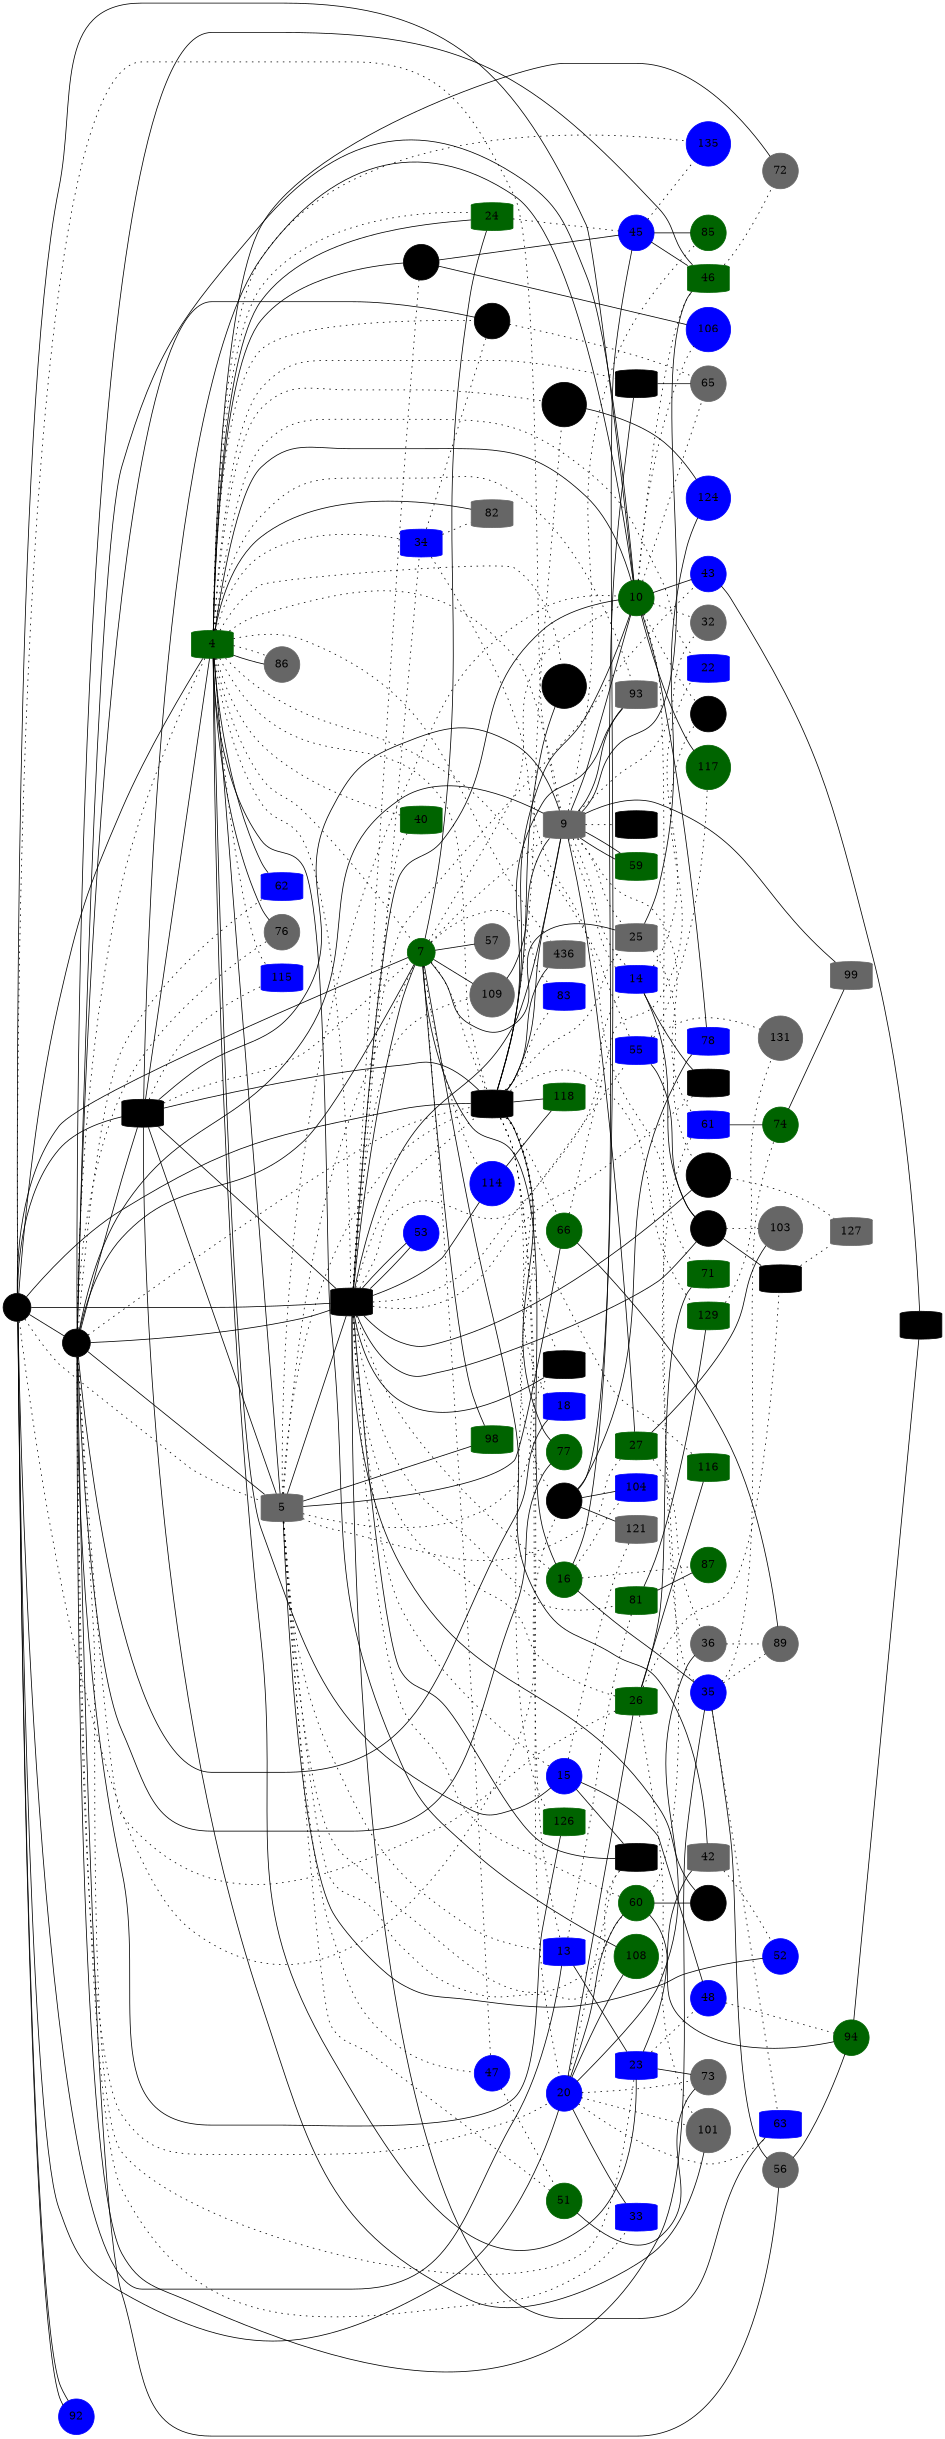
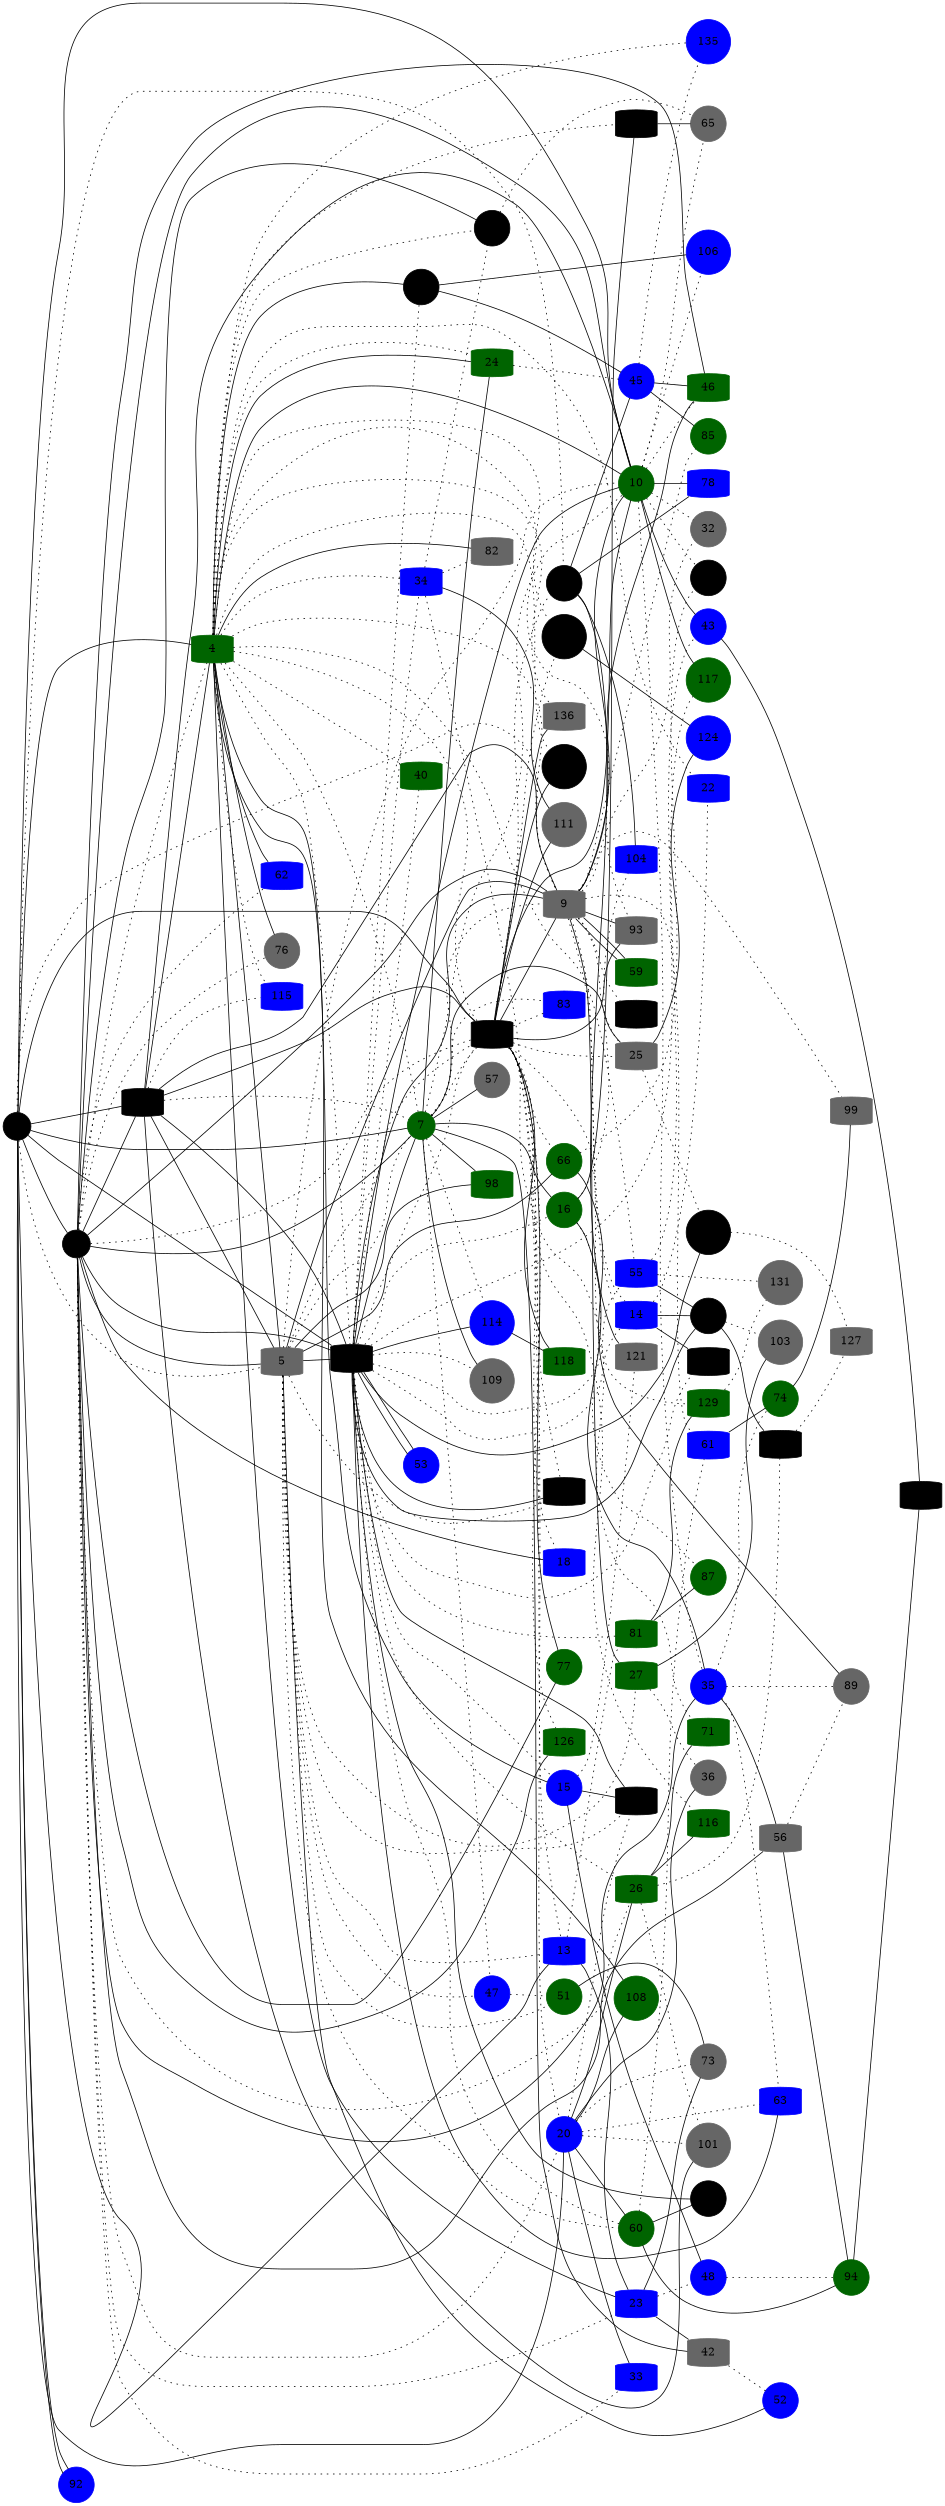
(780, 171) -> none
(282, 665) -> none
none -> (564, 825)
(729, 846) -> (724, 918)
(527, 908) -> (394, 1053)
(564, 955) -> (564, 716)
(745, 1644) -> (816, 1763)
(780, 2170) -> (780, 1838)
